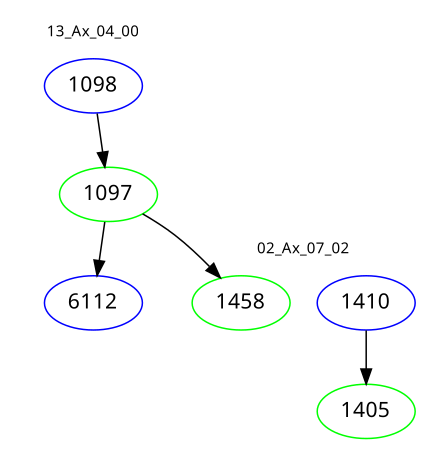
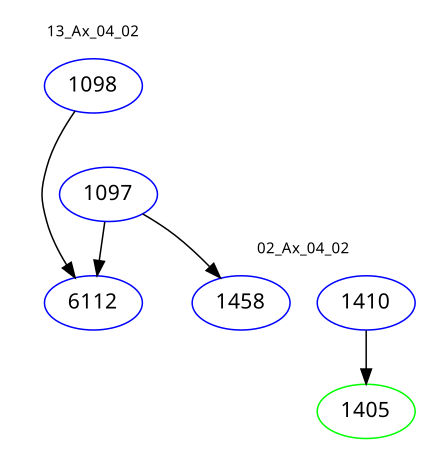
(93, 32) -> (93, 32)
(100, 133) -> (43, 187)
(108, 194) -> (108, 194)
(304, 249) -> (304, 249)
(241, 303) -> (241, 303)
